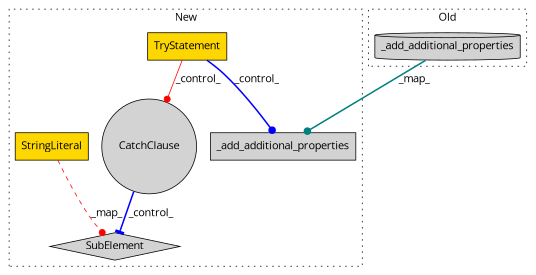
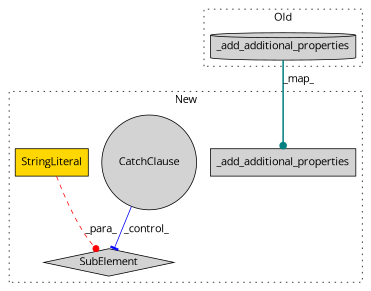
(187, 46) -> none
(127, 211) -> (123, 226)
(107, 213) -> (101, 229)
